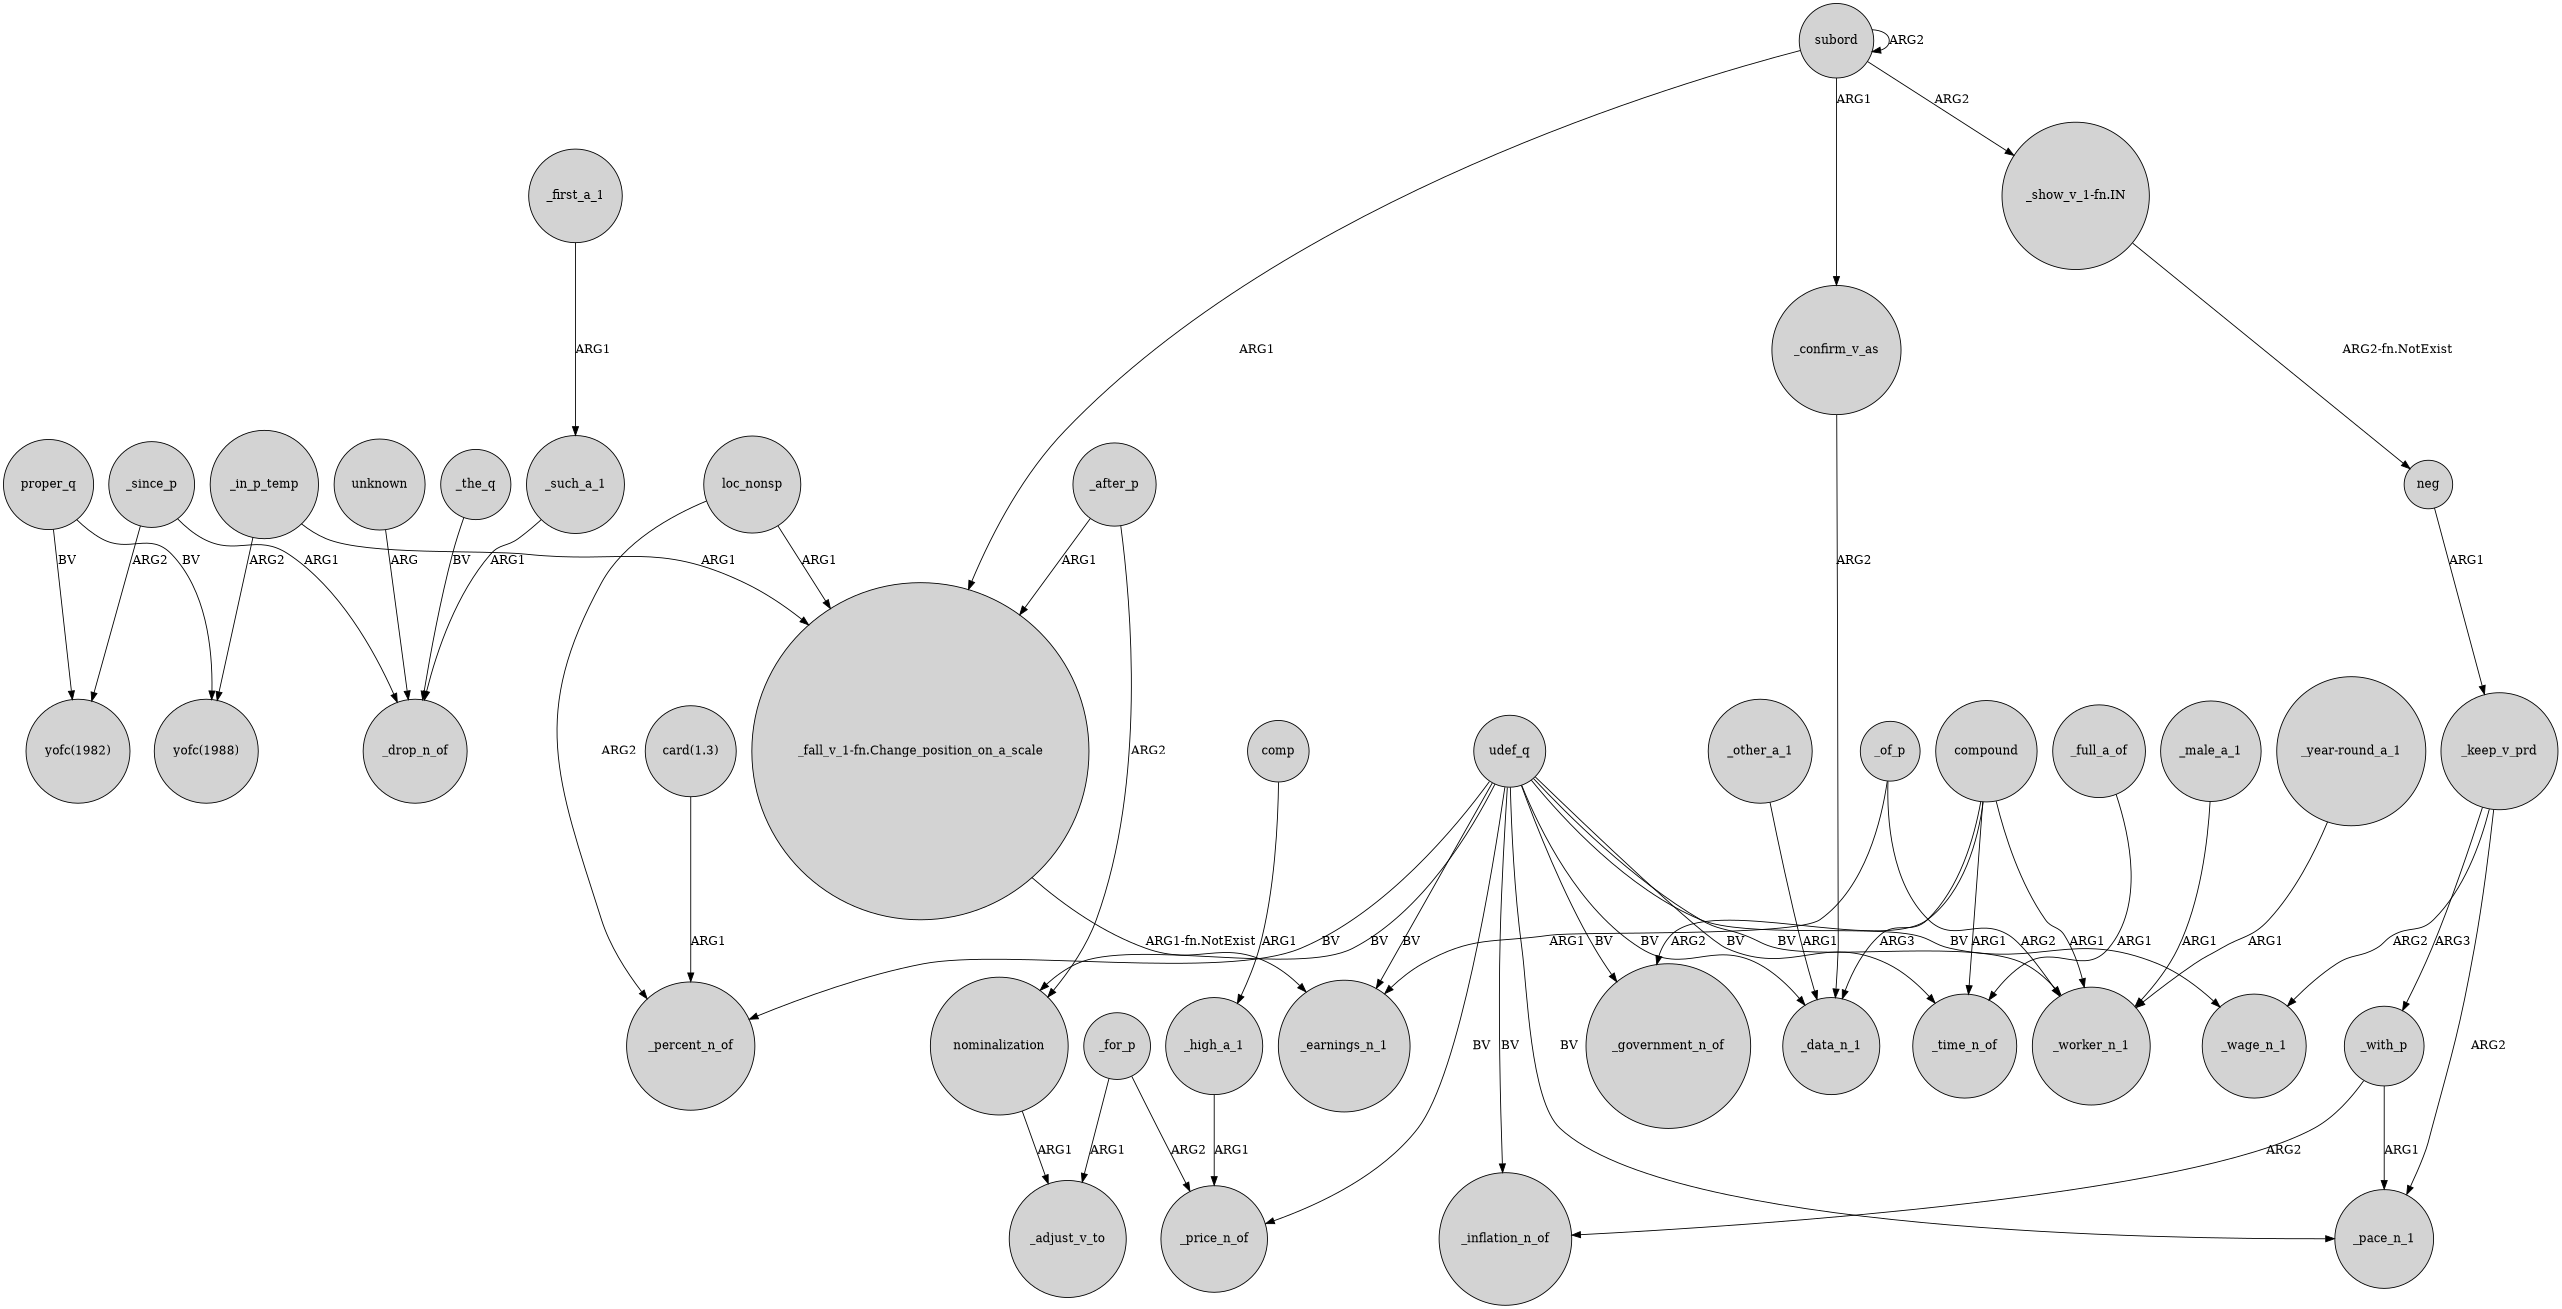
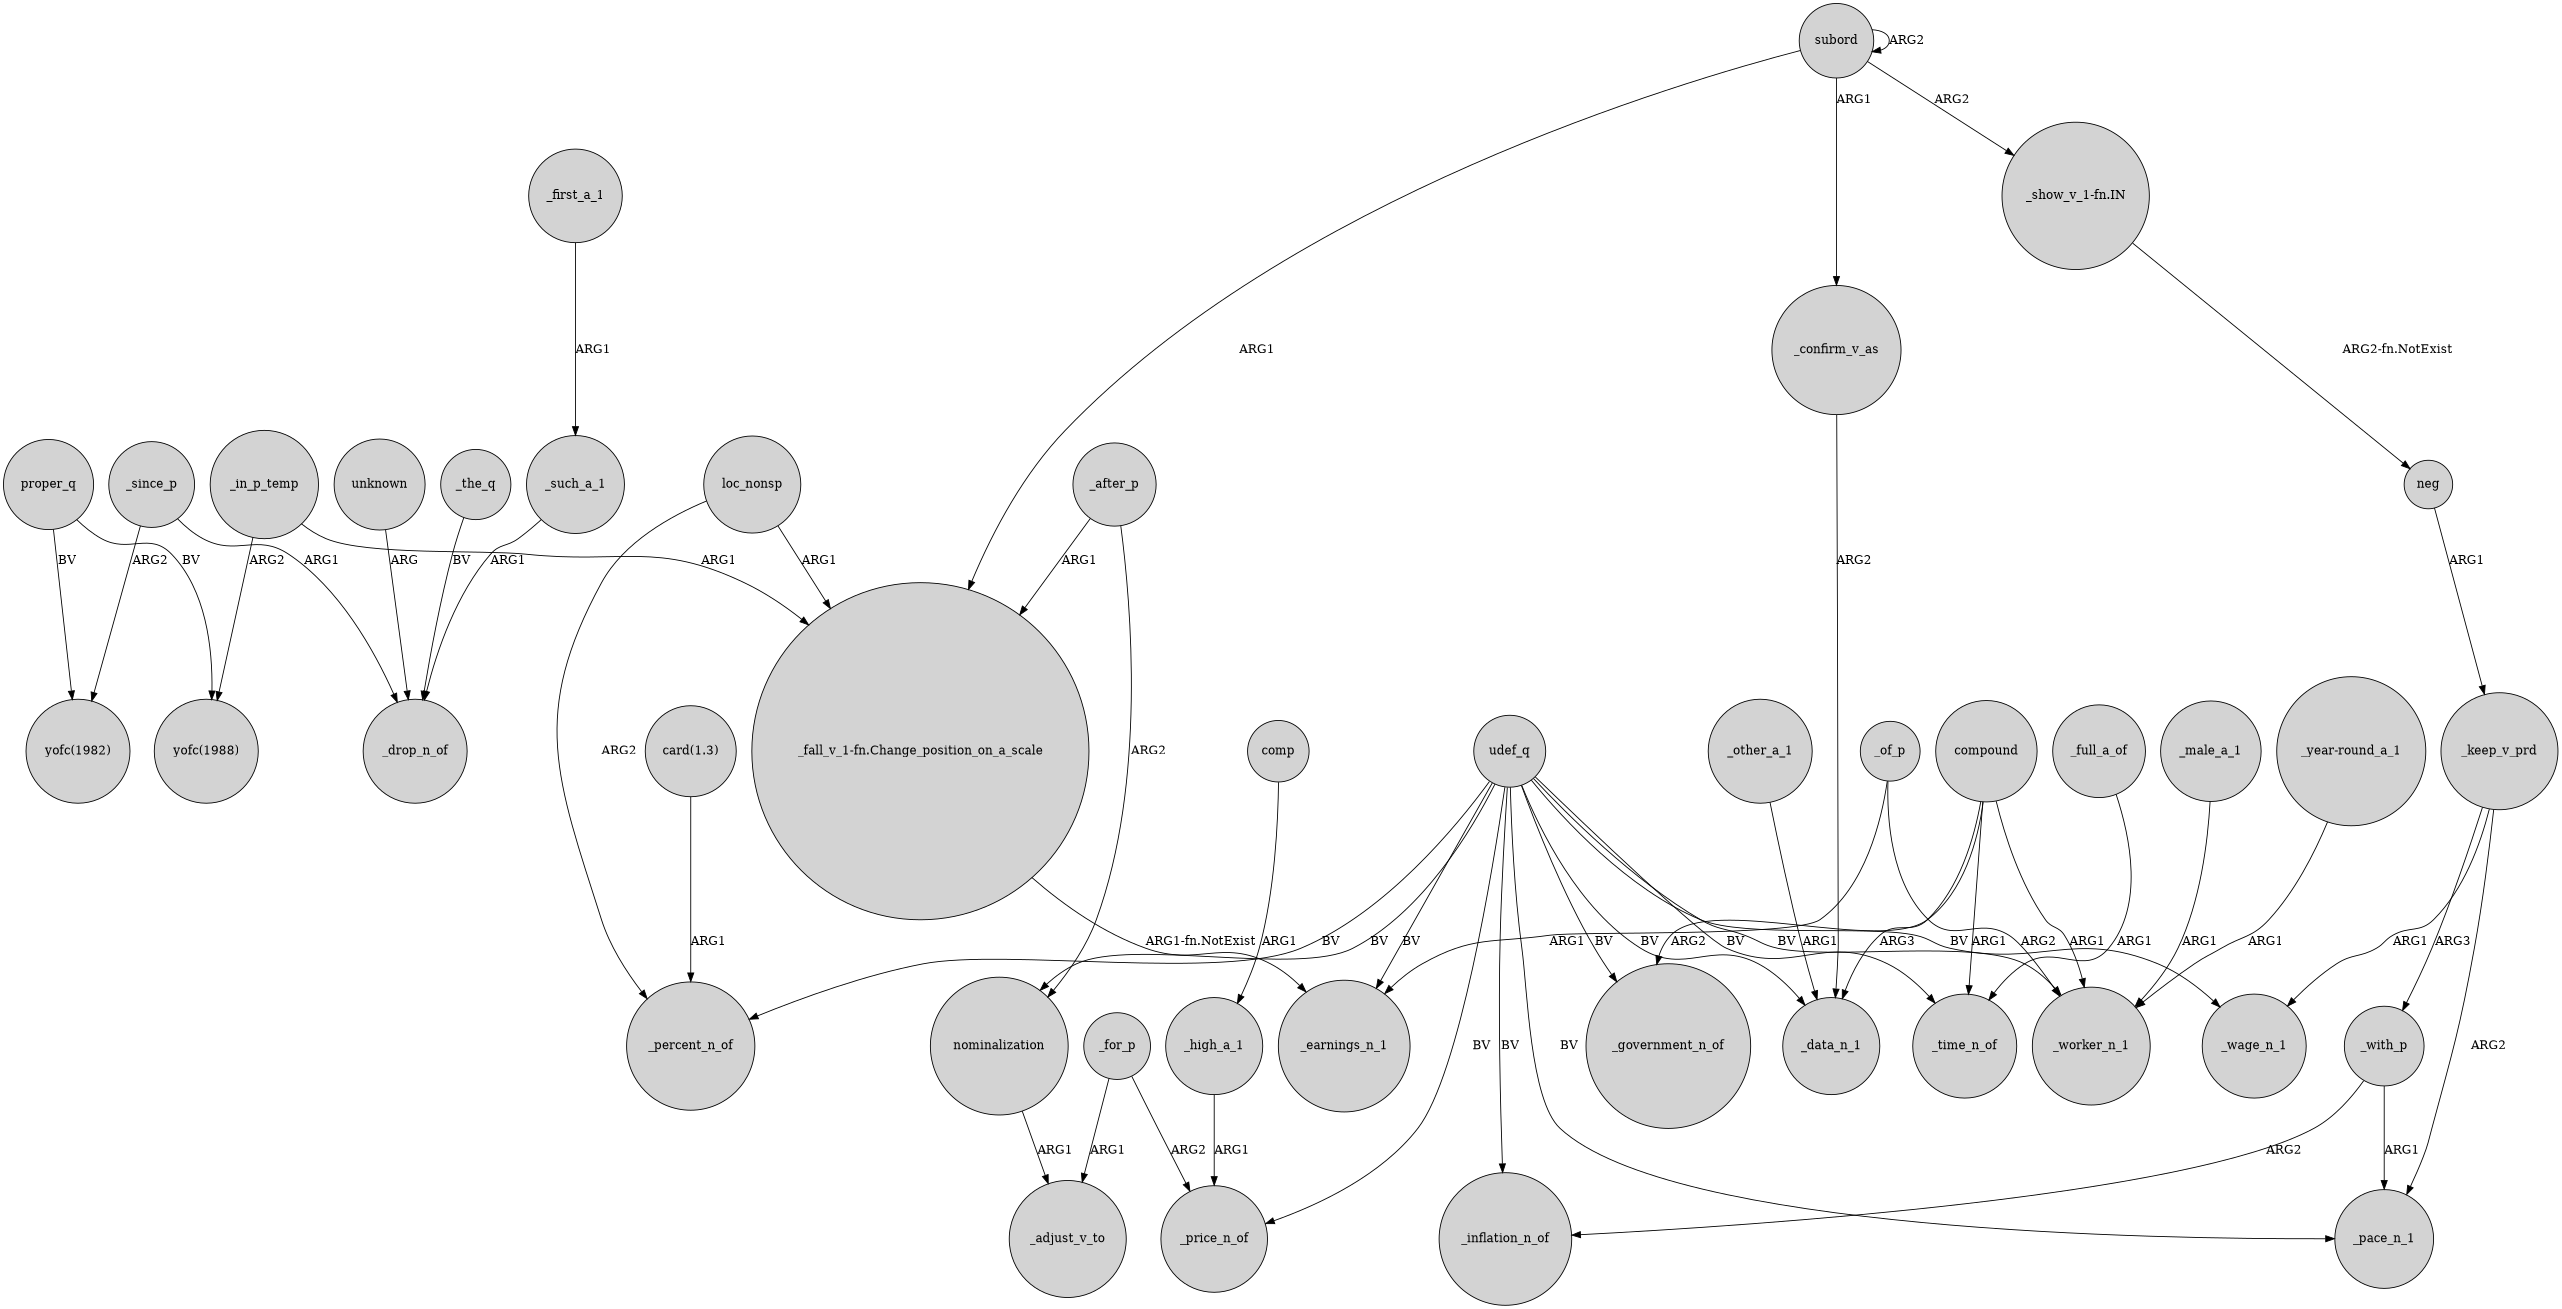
(2411, 942) -> (2411, 942)
